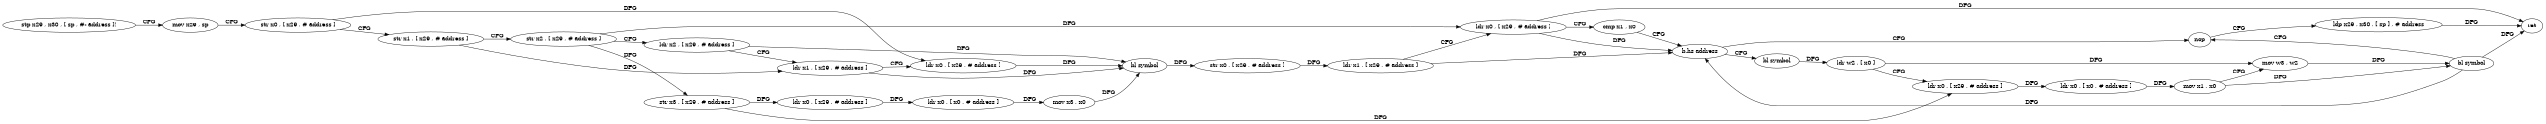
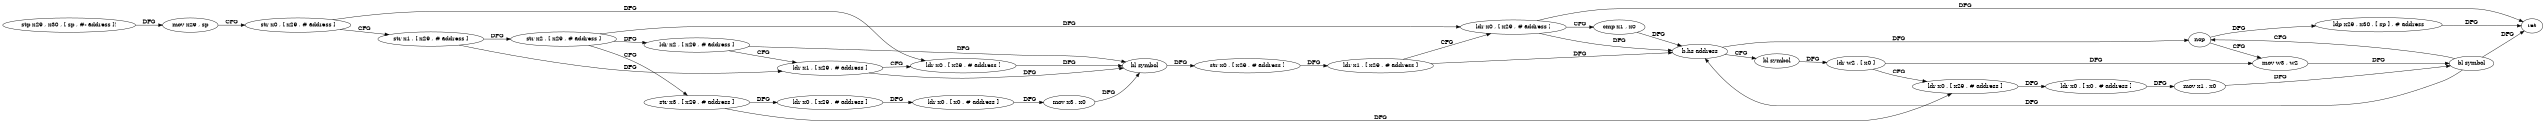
(149, 22) -> (149, 22)
(2239, 29) -> (2239, 29)
(1659, 34) -> (1659, 34)
(497, 36) -> (497, 36)
(630, 39) -> (630, 39)
(1899, 39) -> (1899, 39)
(630, 55) -> (630, 55)
(2240, 77) -> (2234, 50)
